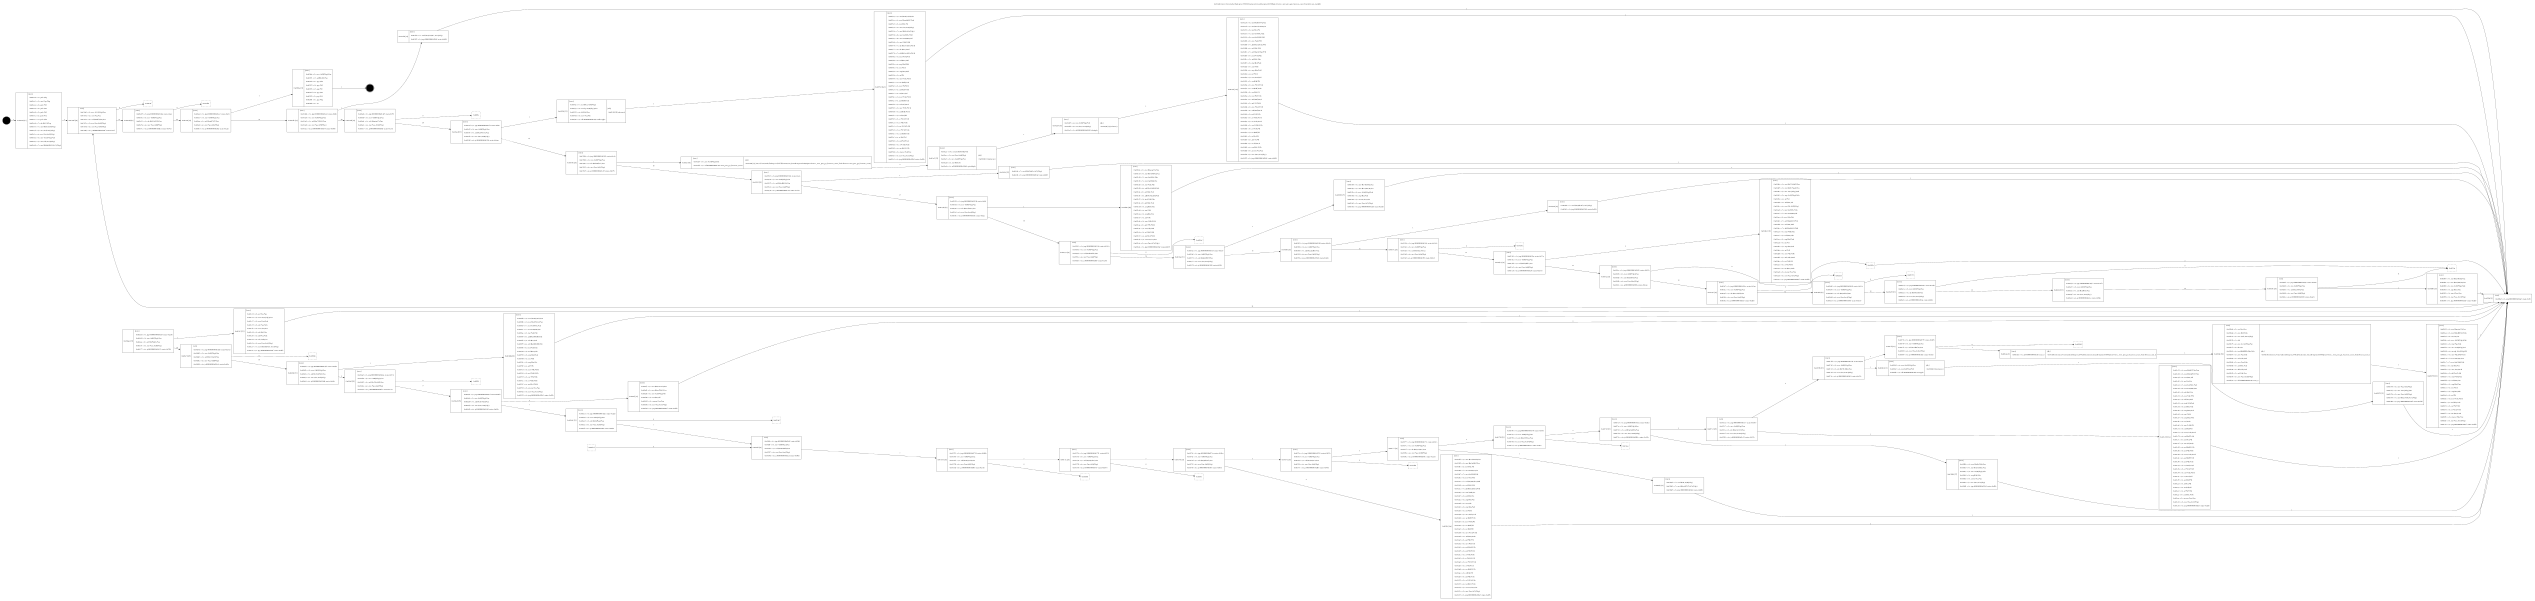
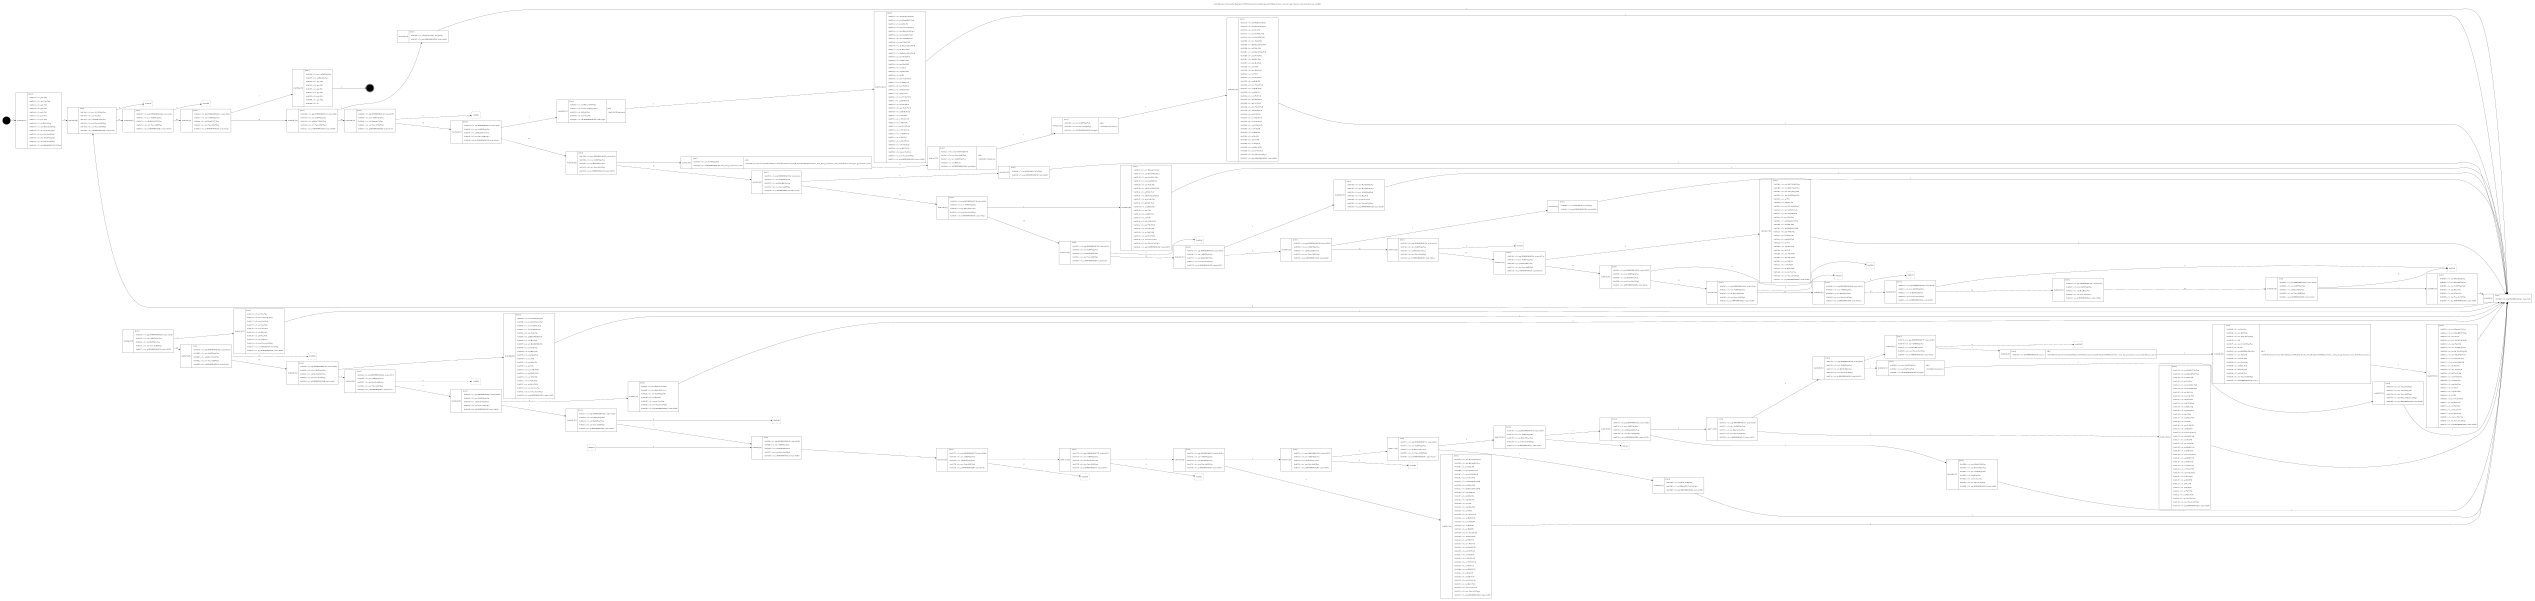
(2196, 262) -> (2169, 244)
